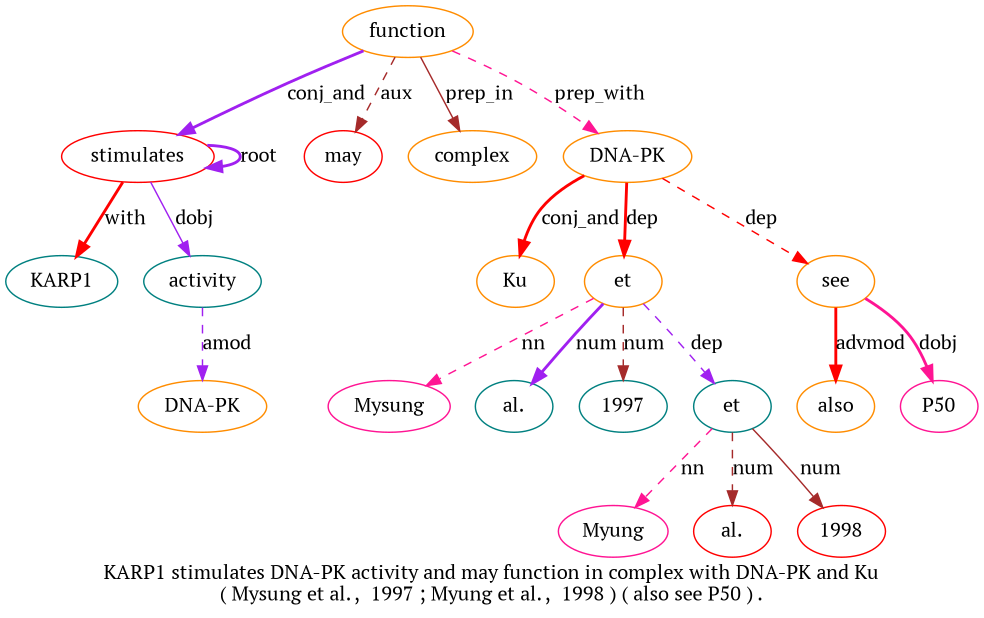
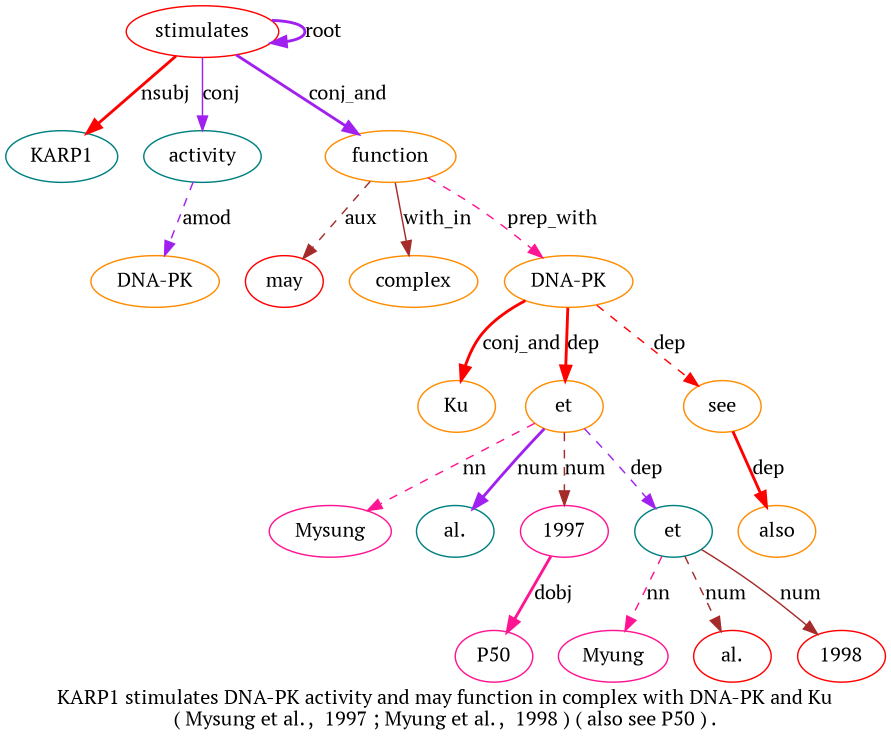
(277, 88) -> (291, 90)
(480, 94) -> (438, 219)
(126, 219) -> (165, 94)
(195, 219) -> (221, 94)
(902, 327) -> (533, 588)
(871, 344) -> (769, 469)
(623, 406) -> (564, 531)
